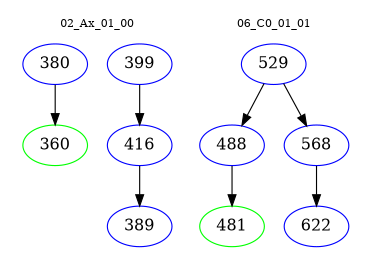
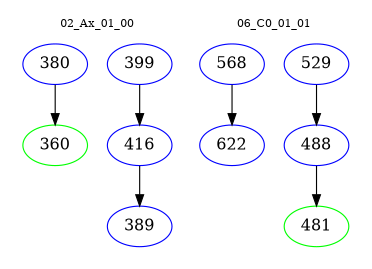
(292, 100) -> none
